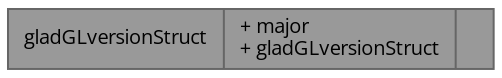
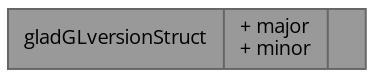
(340, 49) -> (276, 49)
